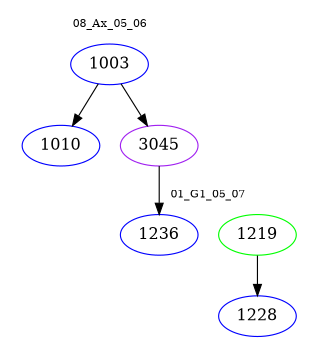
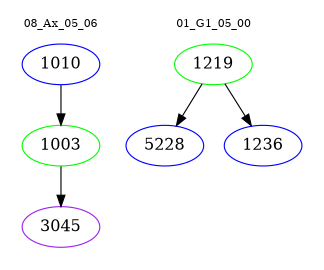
(110, 64) -> (61, 146)
(88, 100) -> (61, 99)
(159, 191) -> (235, 100)
(208, 195) -> (214, 24)
(257, 316) -> (165, 146)
